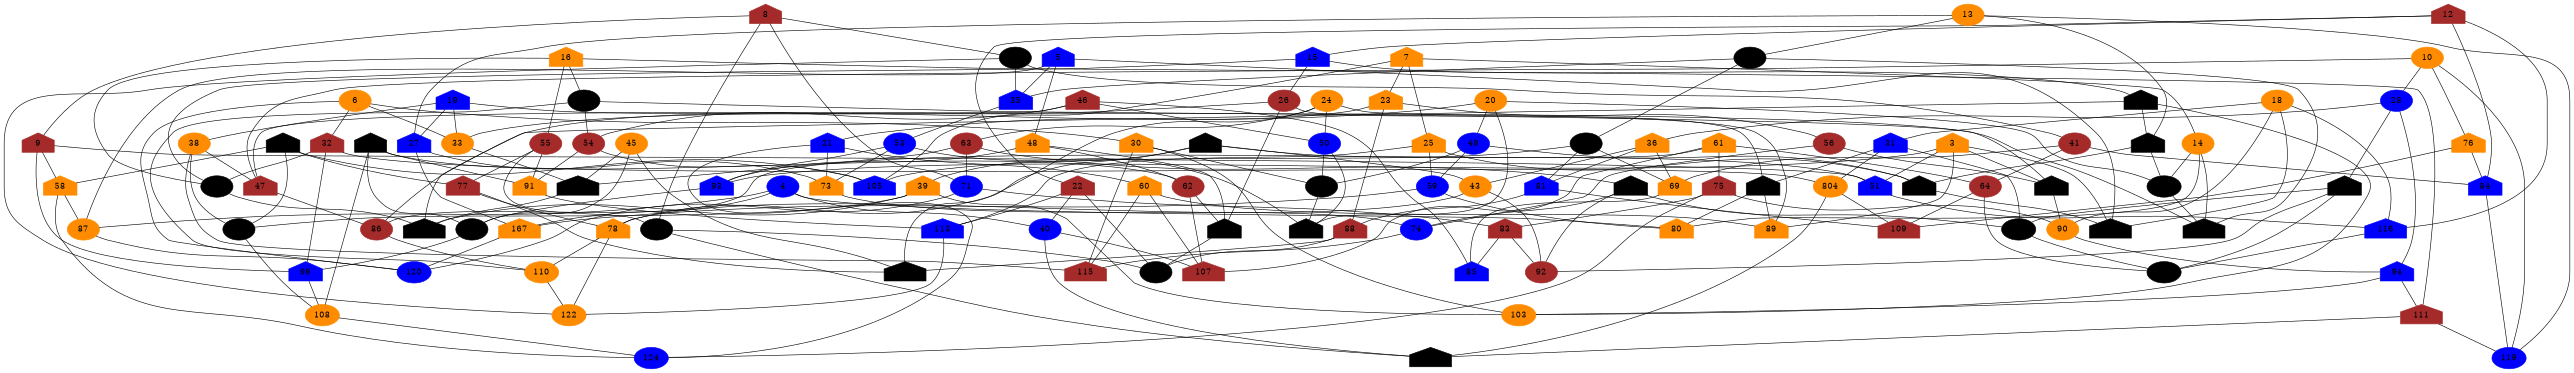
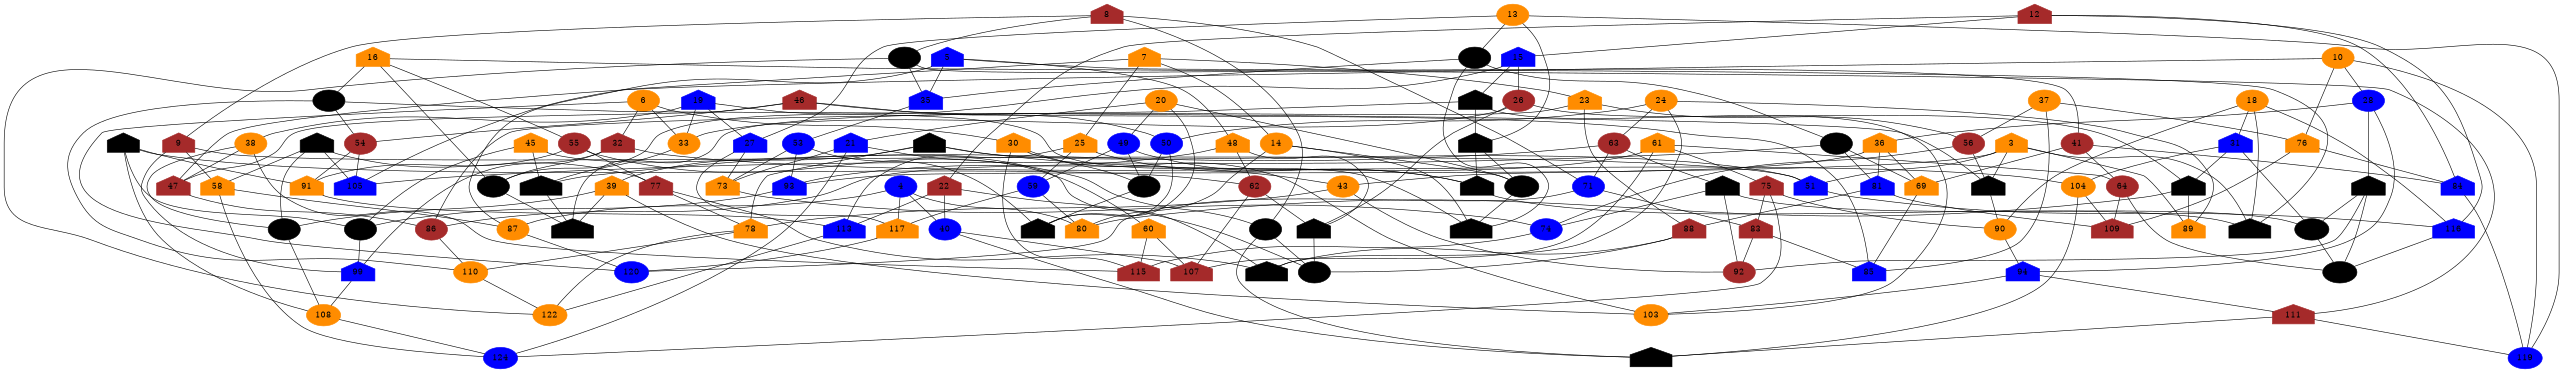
none -> (2044, 101)
(632, 144) -> (531, 144)
(1830, 186) -> (2078, 186)
(1562, 215) -> none
(520, 229) -> (897, 229)
